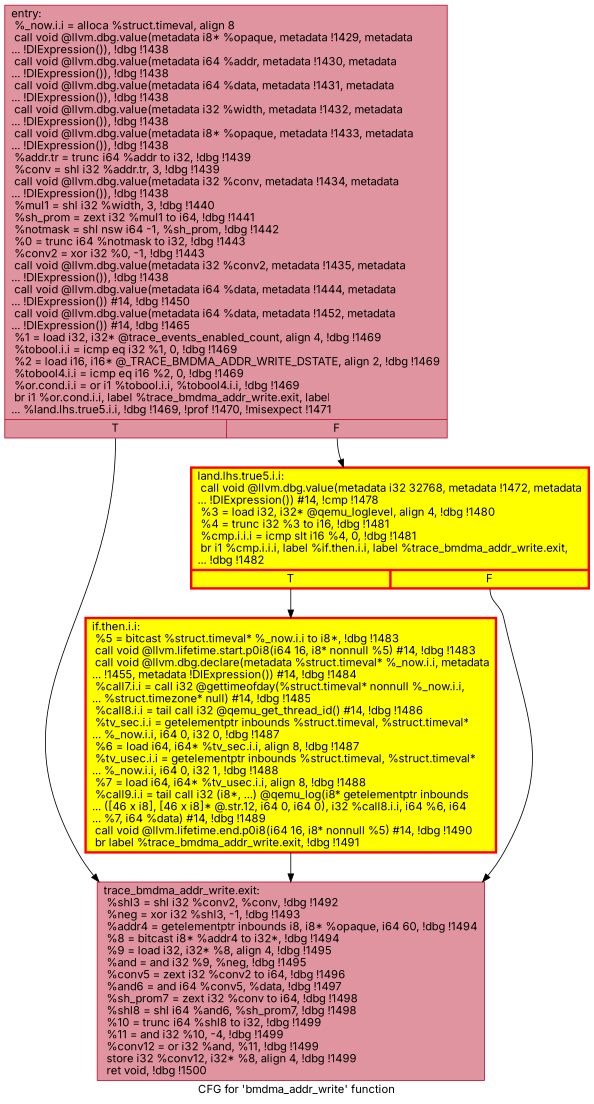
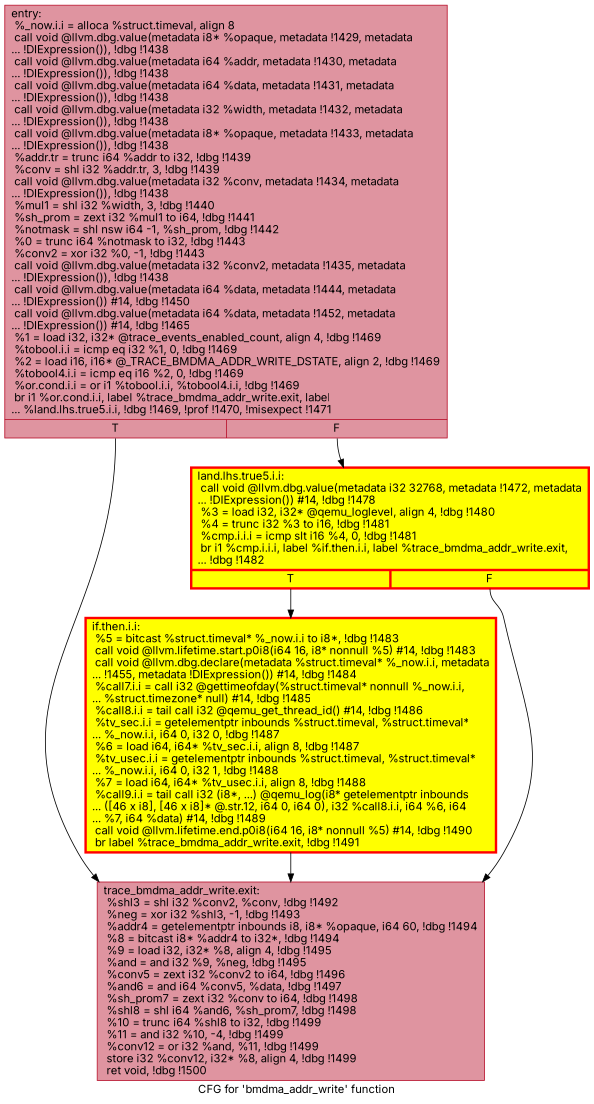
(288, 500) -> (287, 500)
